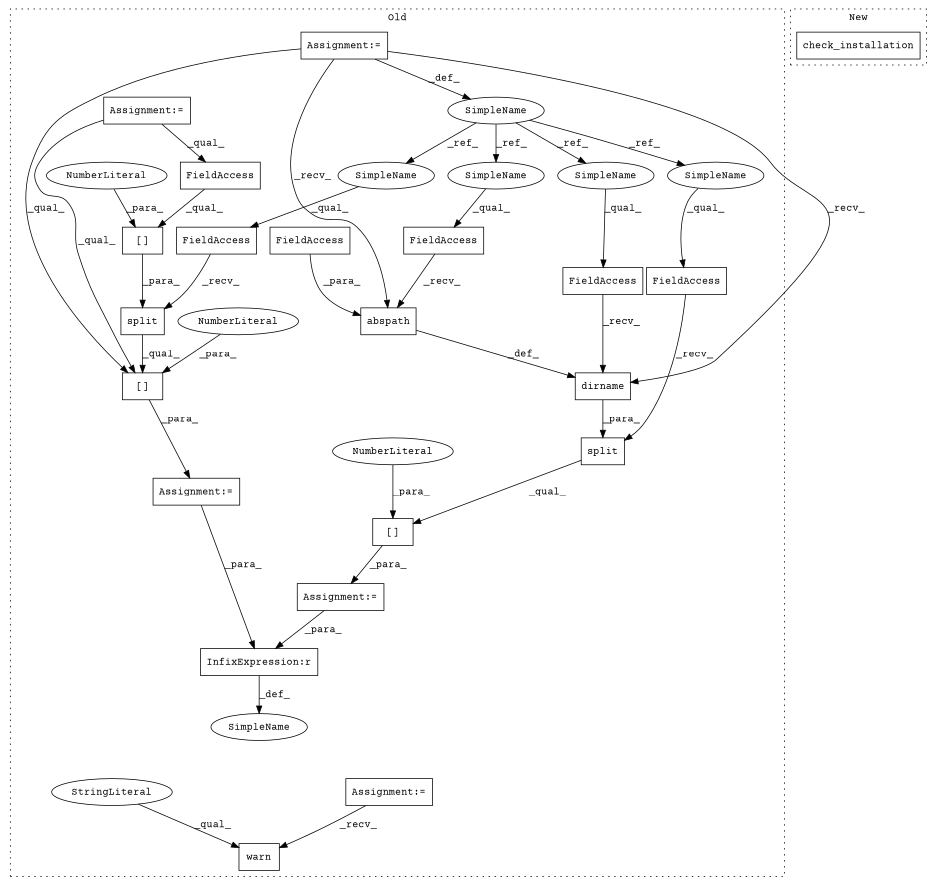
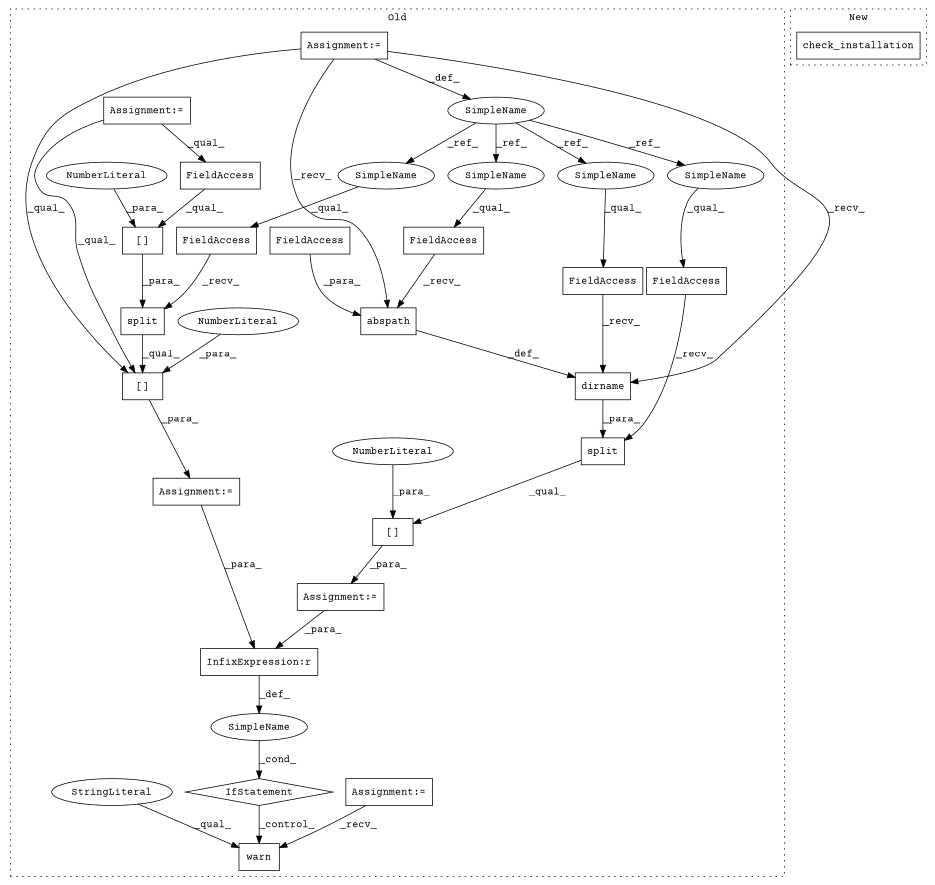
none -> (259, 792)
